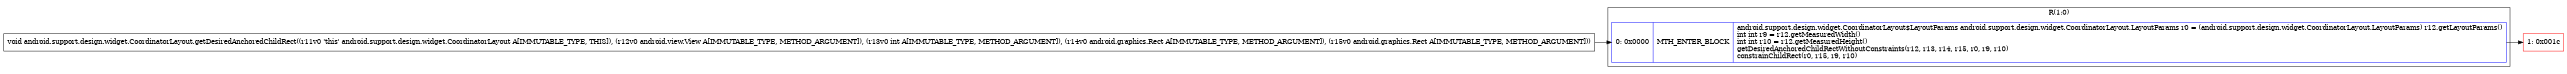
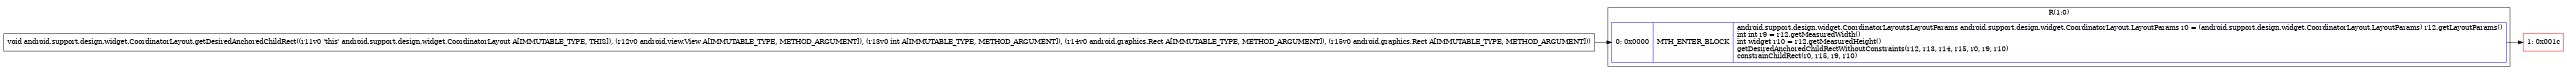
(1802, 42) -> (1809, 42)
